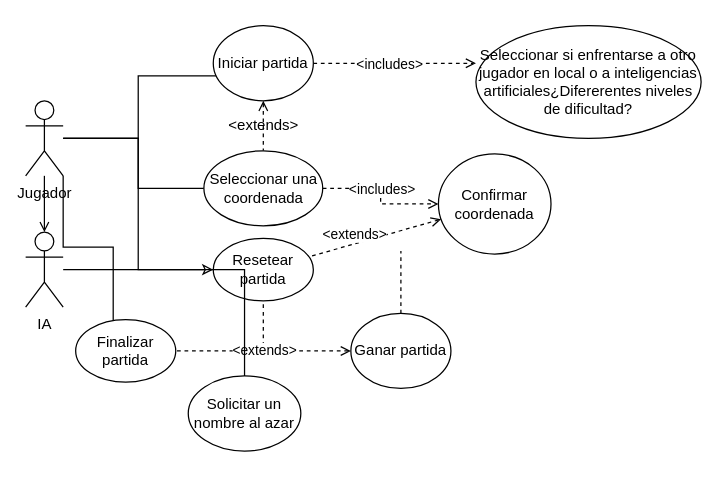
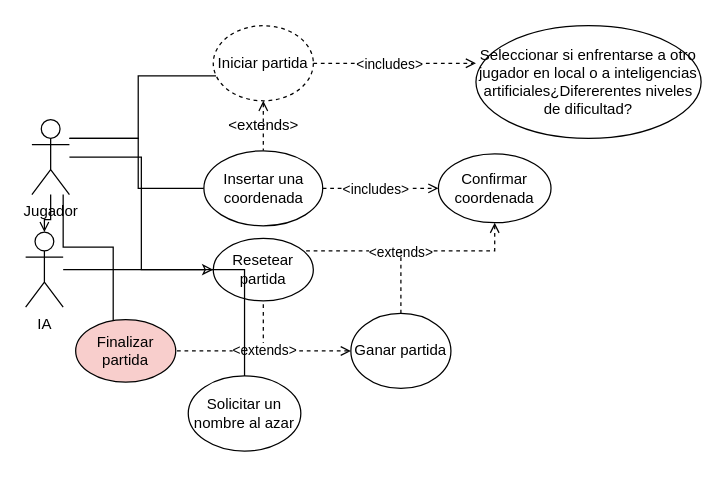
(263, 63) -> (263, 63)
(44, 138) -> (51, 157)
(264, 188) -> (264, 188)
(494, 204) -> (494, 188)
(126, 351) -> (126, 351)
